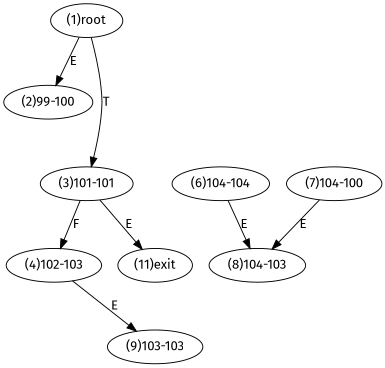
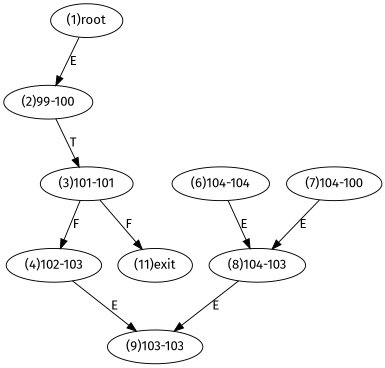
(102, 97) -> (65, 139)
(129, 225) -> (129, 225)
none -> (210, 303)
